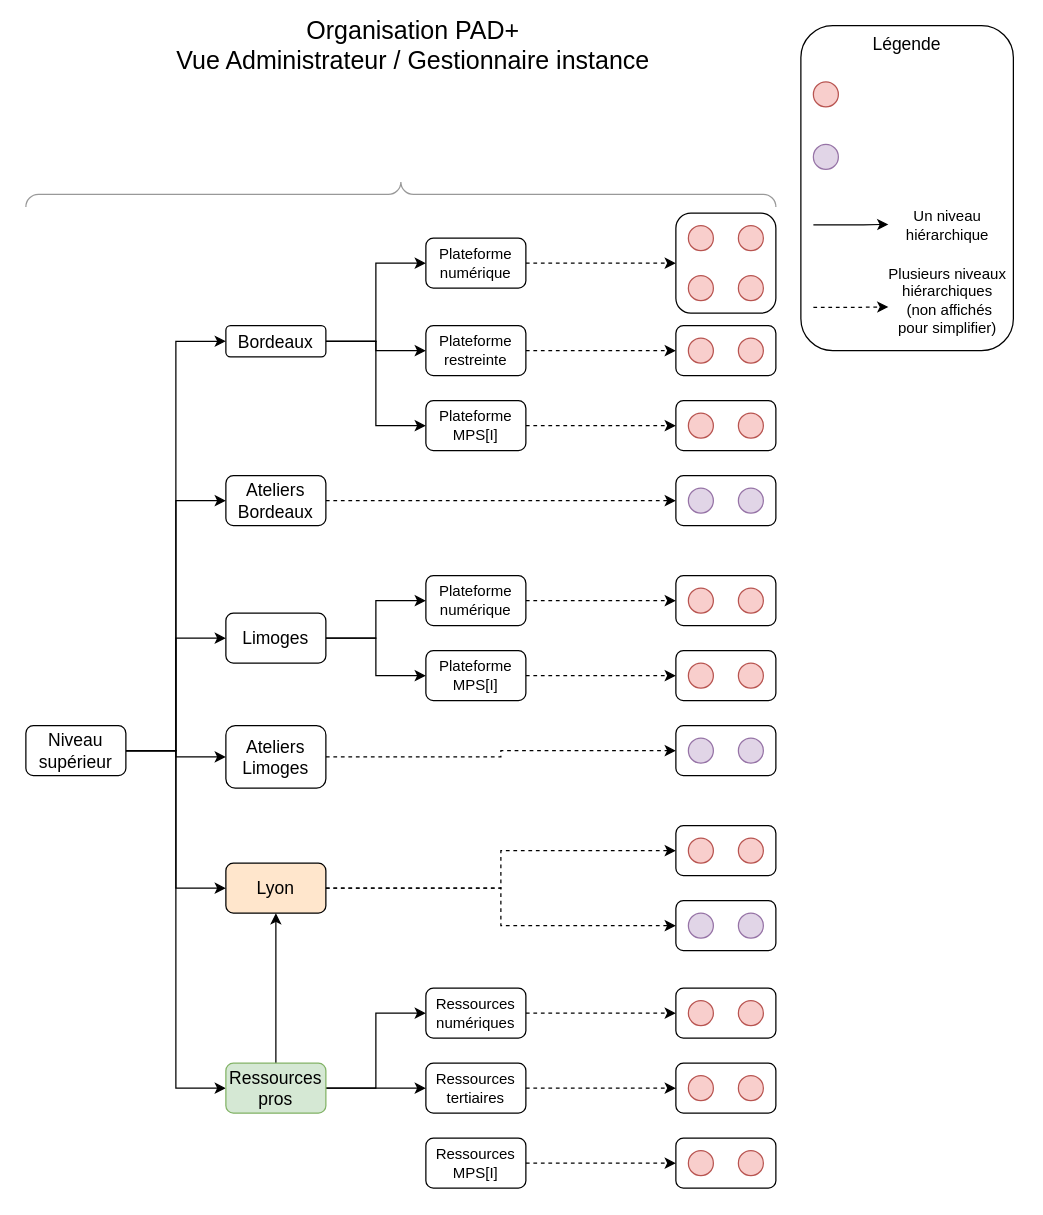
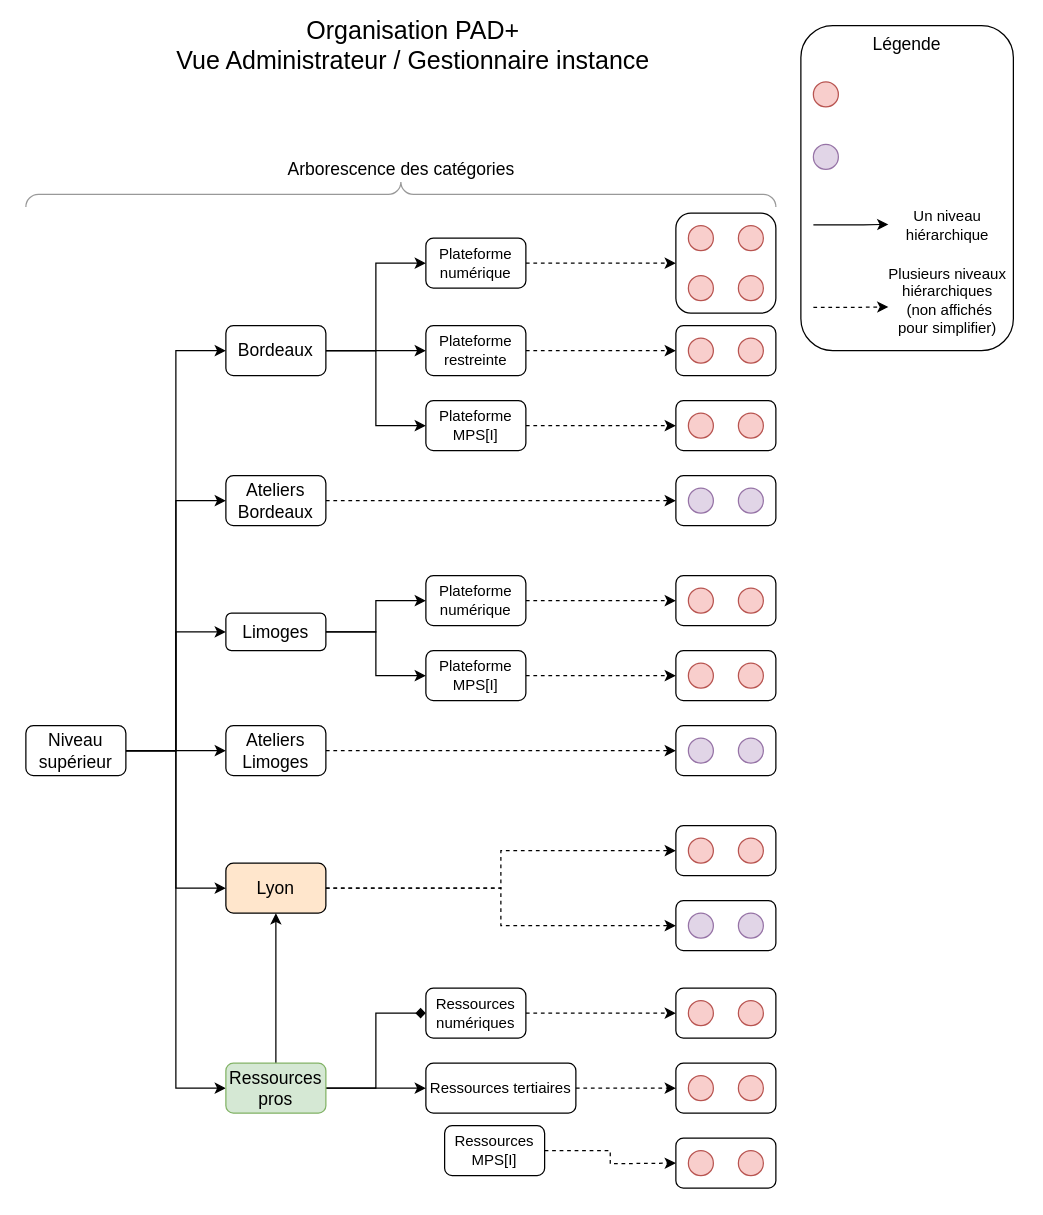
none -> (401, 169)
(276, 341) -> (276, 351)
(276, 638) -> (276, 632)
(276, 757) -> (276, 751)
(416, 1013) -> (415, 1013)
(476, 1088) -> (501, 1088)
(476, 1163) -> (494, 1151)
